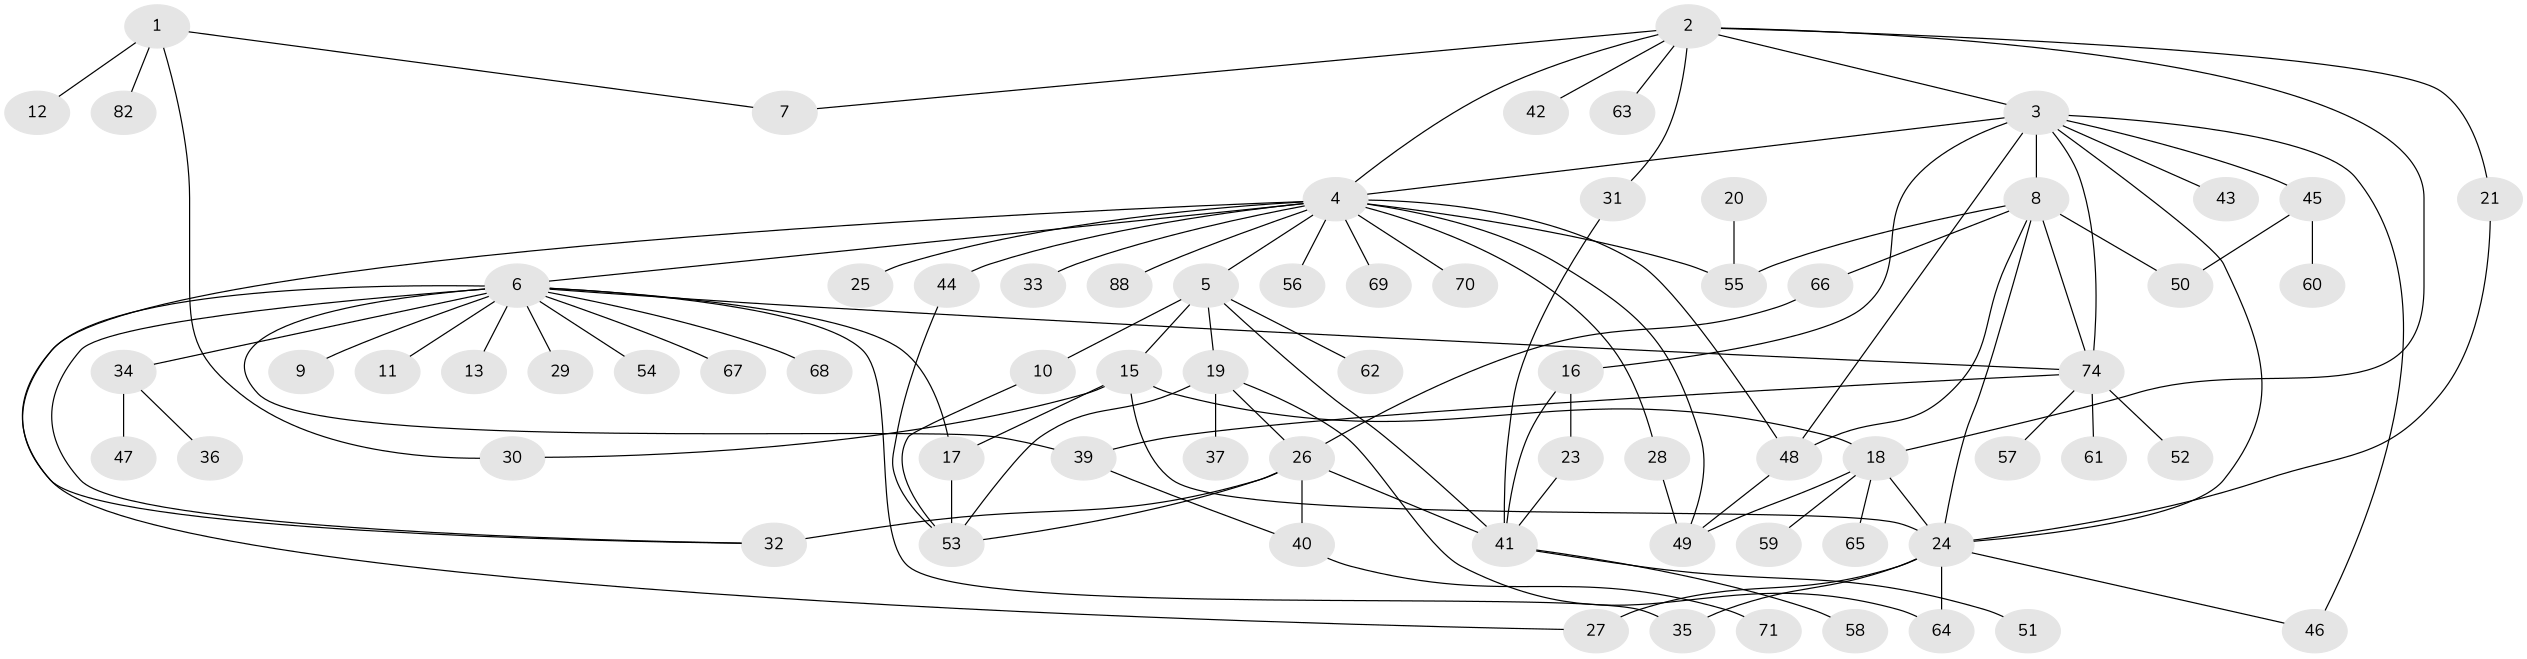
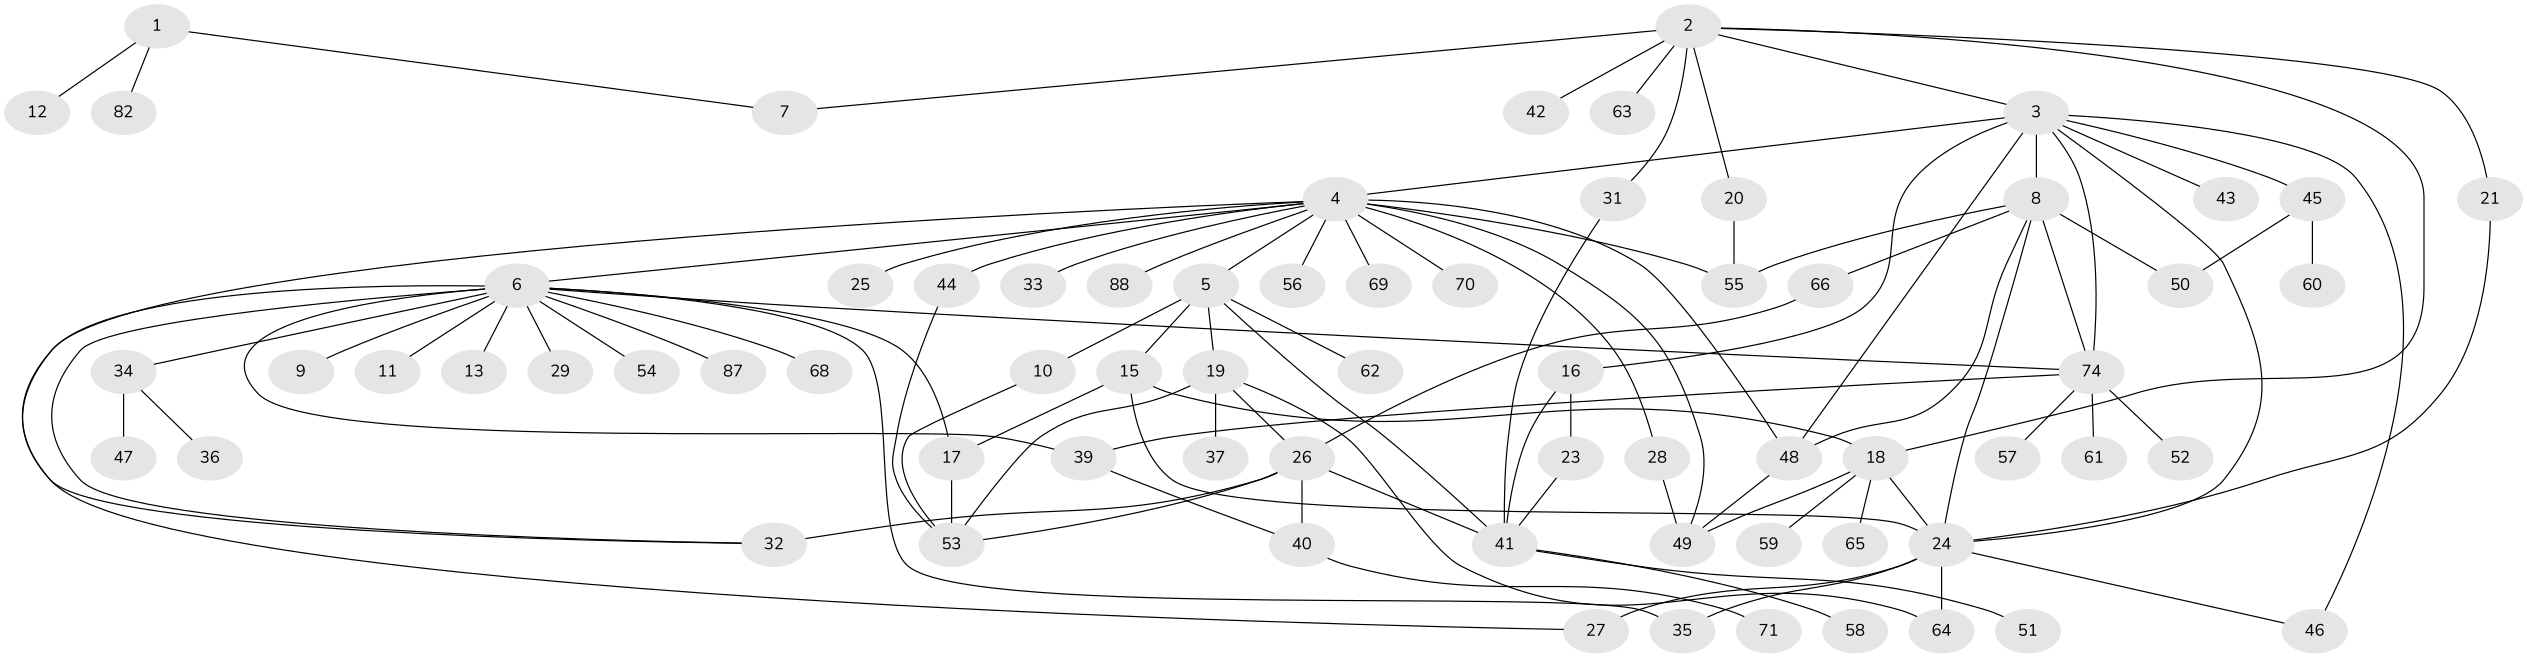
(1497, 89) -> (1711, 113)
(733, 372) -> (733, 372)
(512, 458) -> none
